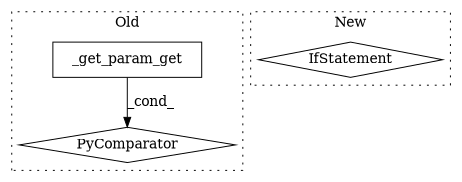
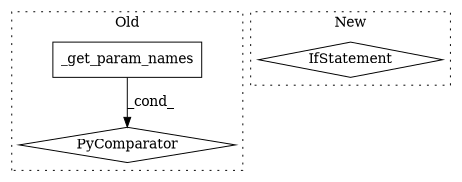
(127, 60) -> (127, 60)
